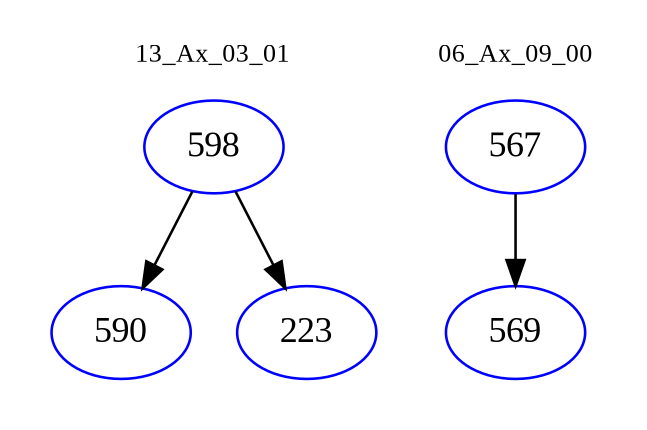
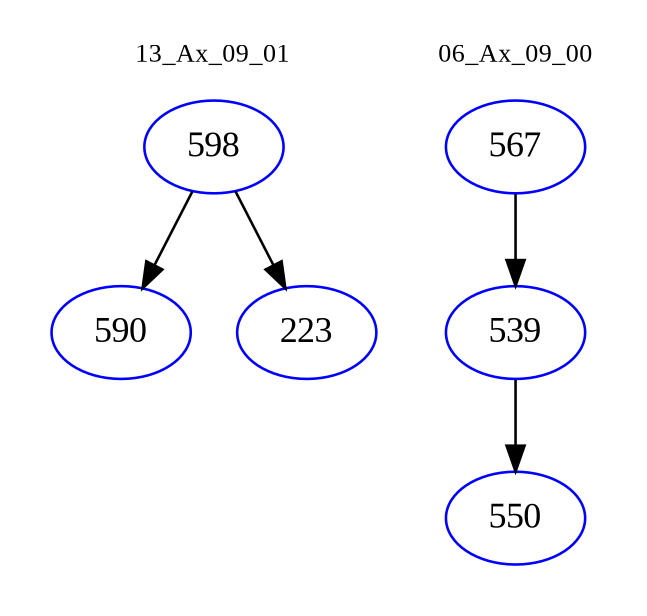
(214, 55) -> (214, 55)
(516, 333) -> (516, 333)
none -> (516, 518)
